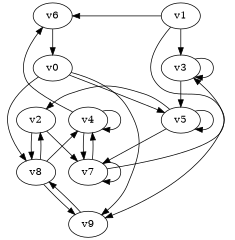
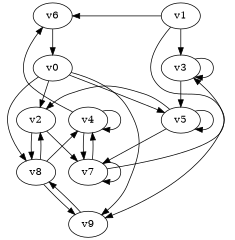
none -> (46, 91)
